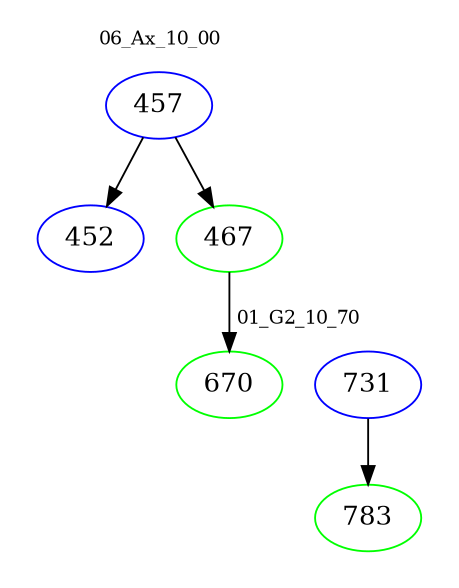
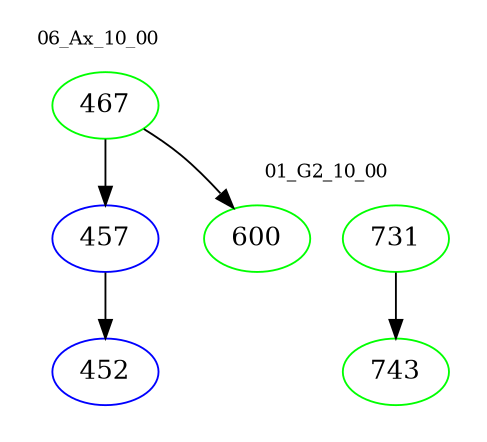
(190, 164) -> (105, 163)
(299, 319) -> (327, 173)
(229, 385) -> (257, 239)
(368, 385) -> (396, 239)
(368, 518) -> (396, 372)
